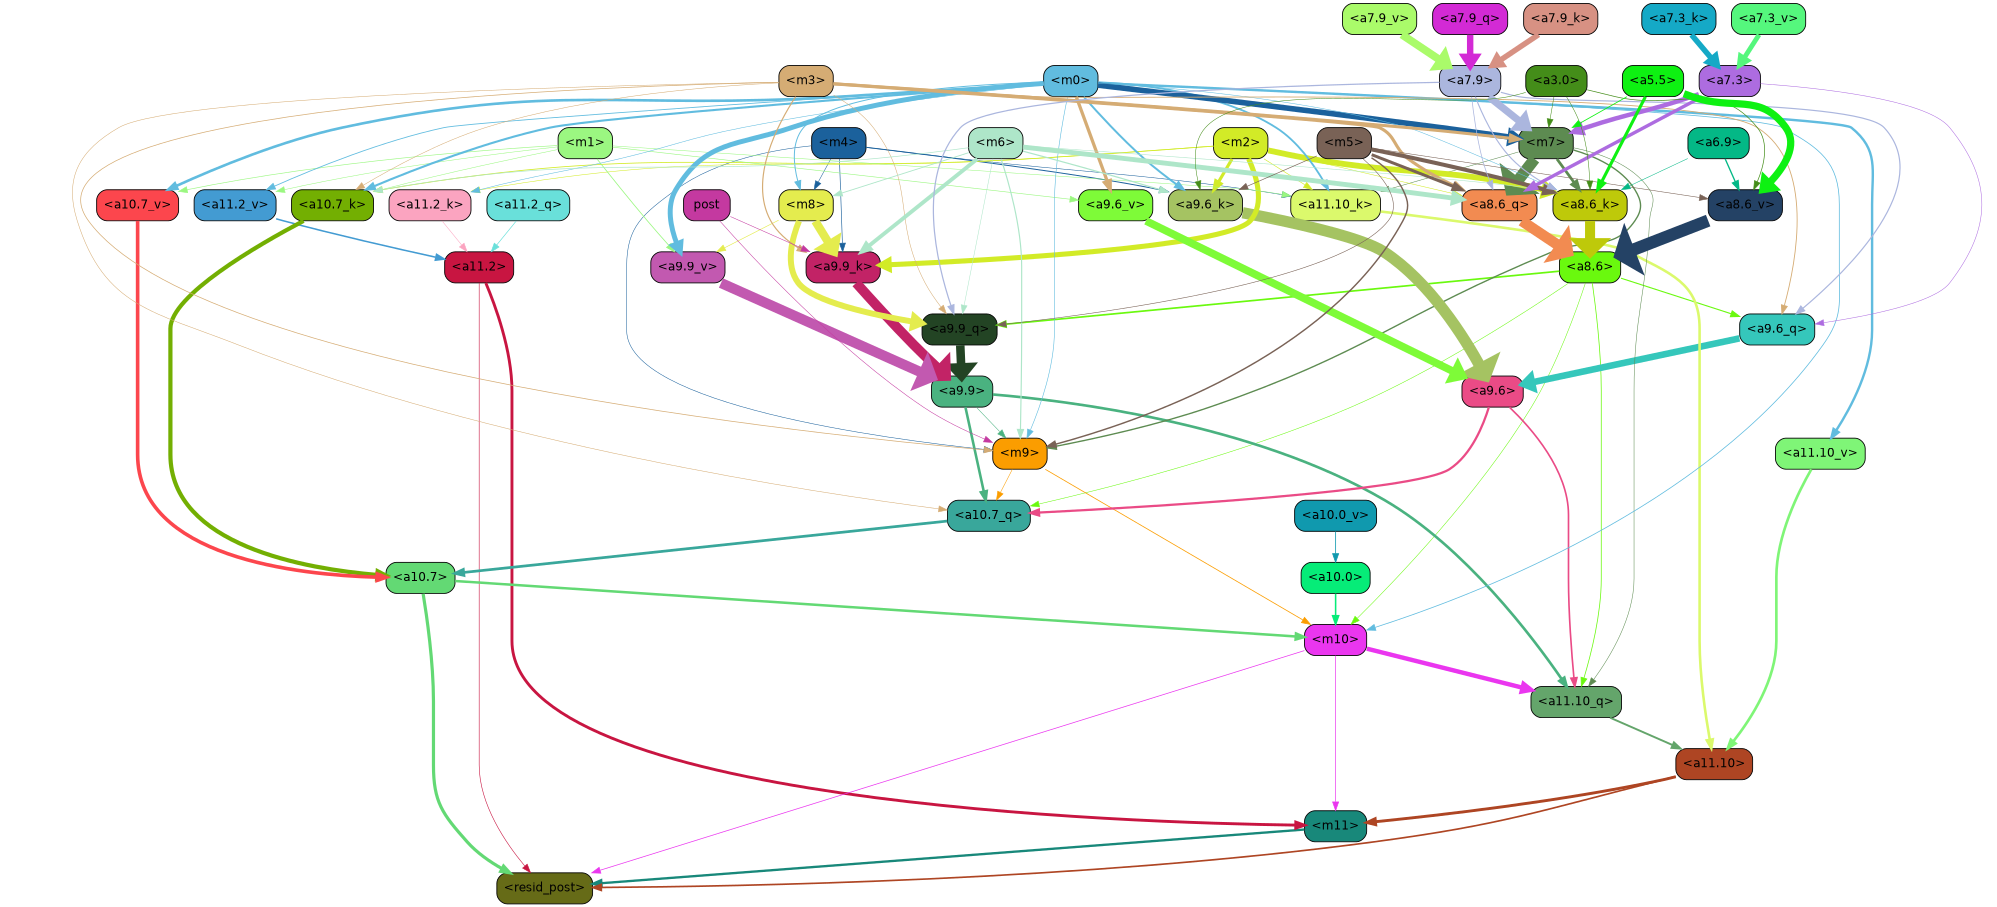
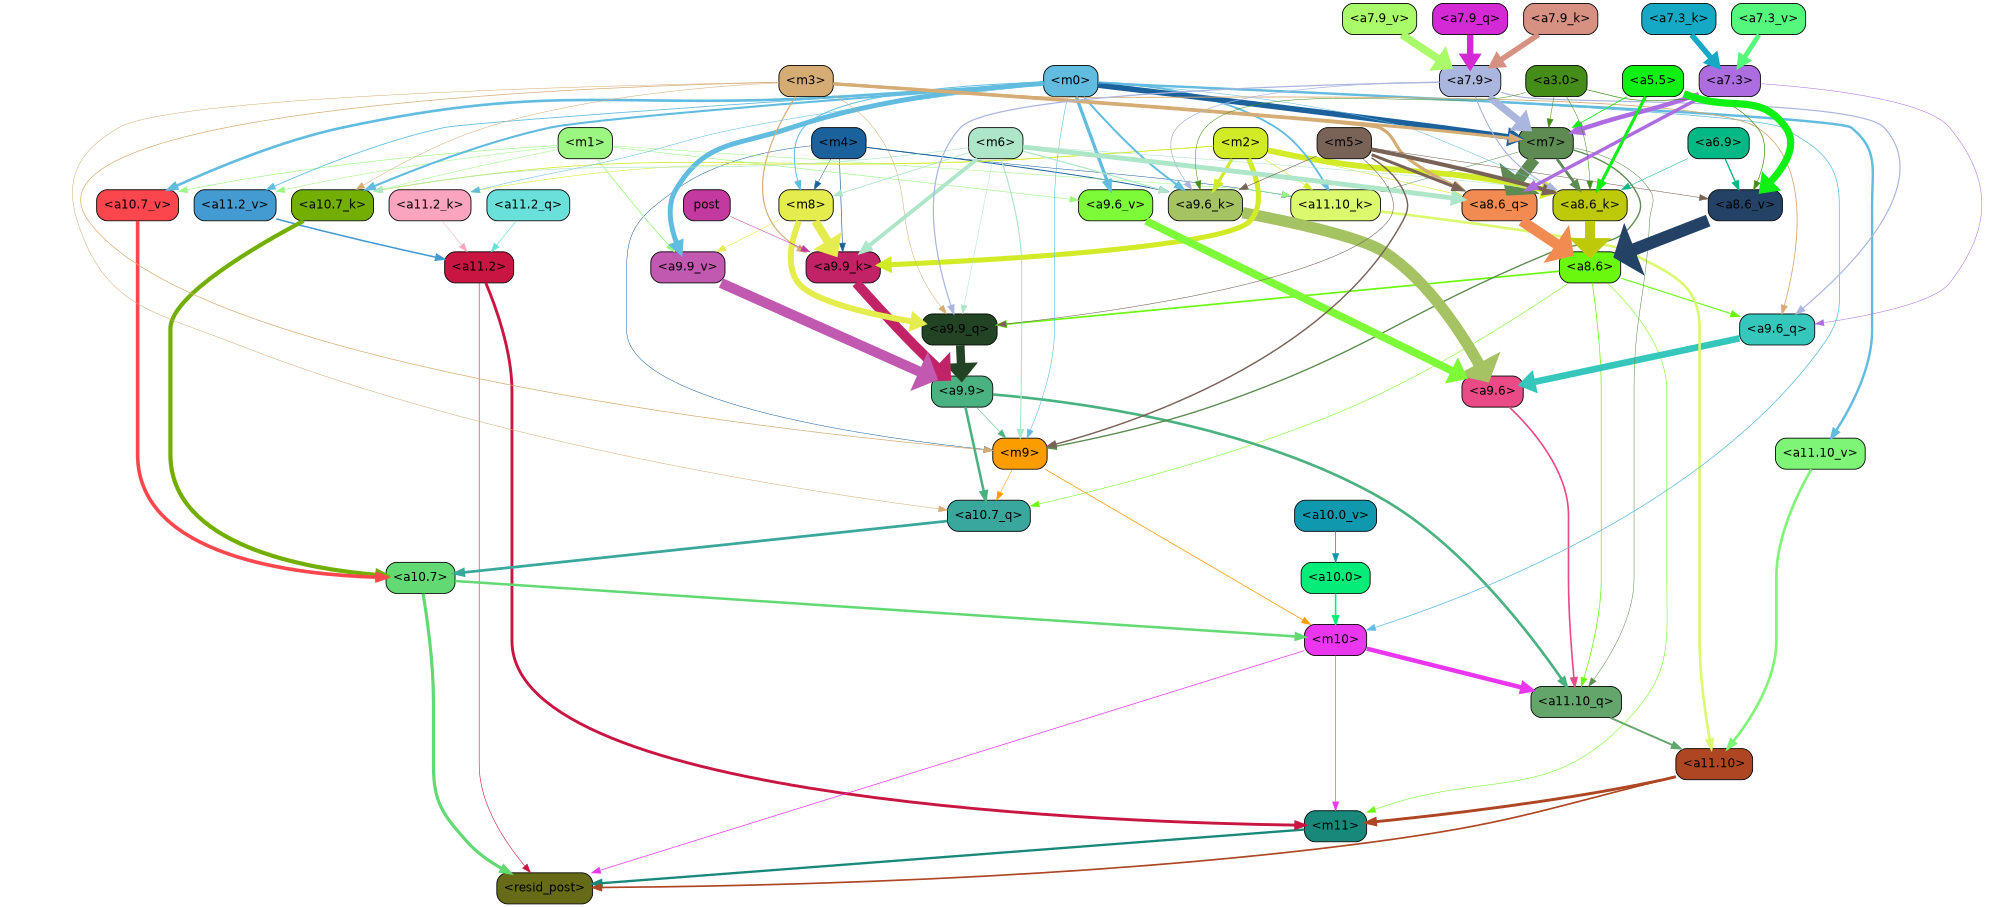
(1092, 139) -> (1092, 139)
(1478, 142) -> (1275, 93)
(842, 343) -> none
(1492, 464) -> (1667, 634)
(1283, 496) -> none
